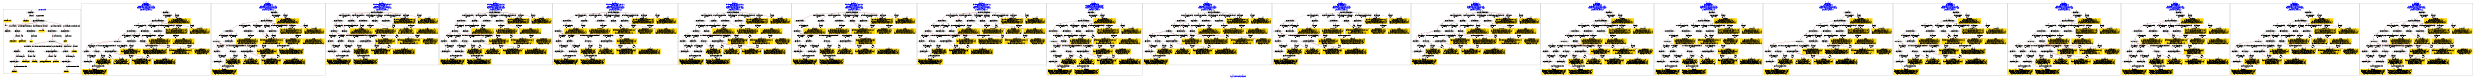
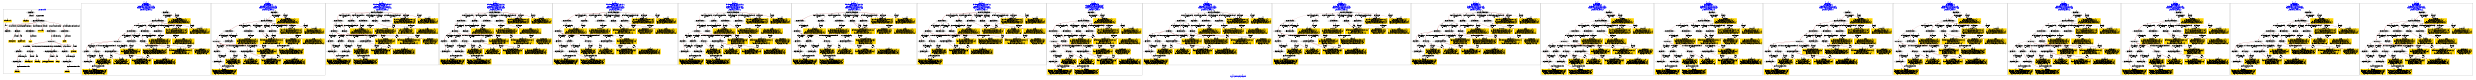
(56, 62) -> (58, 62)
